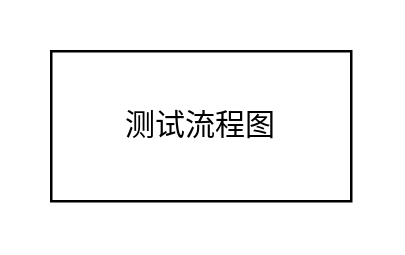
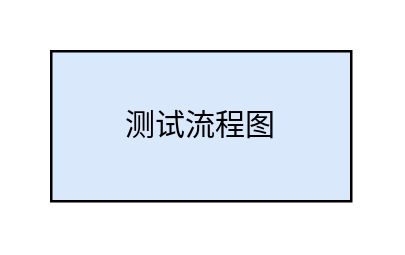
(201, 126) -> (201, 126)
